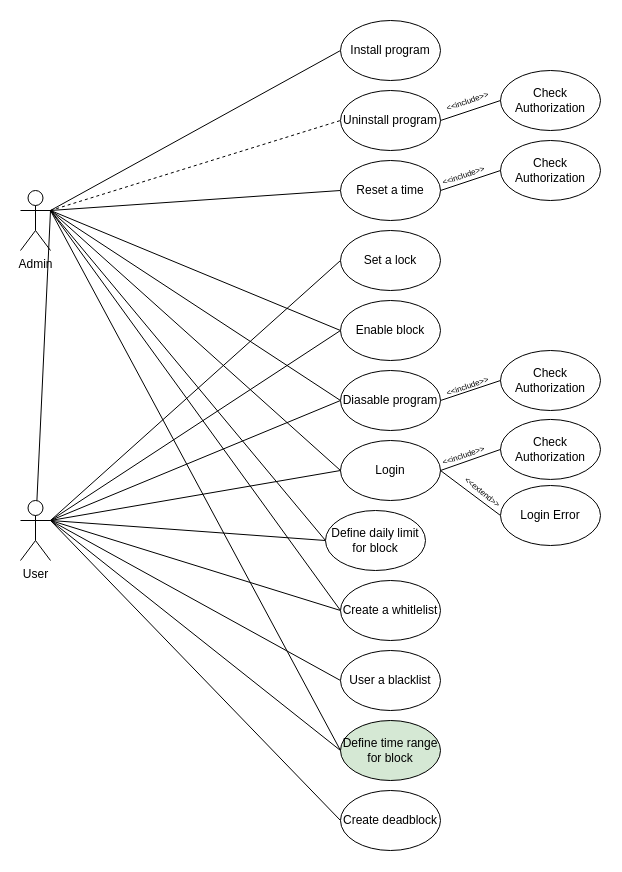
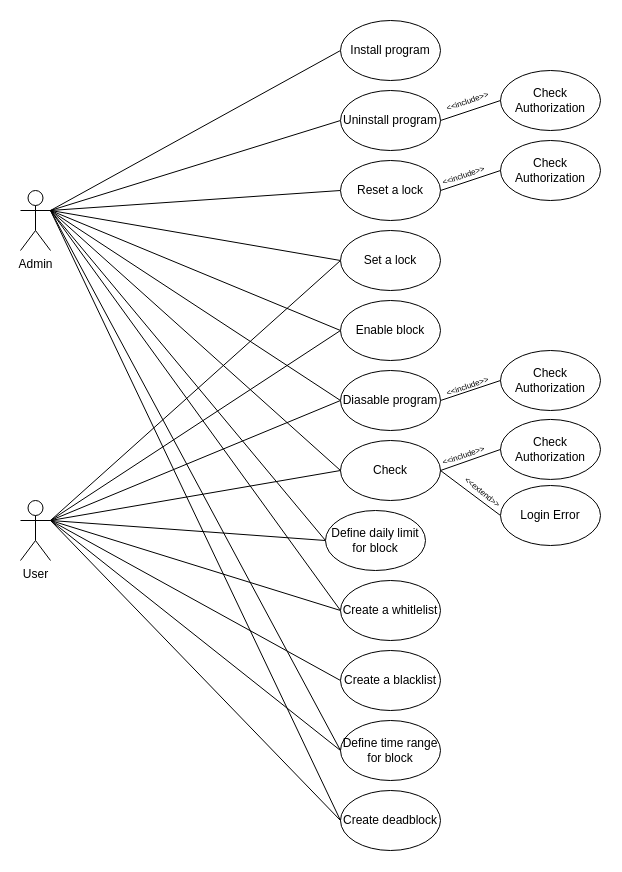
(197, 165) -> (197, 165)
(391, 191) -> (391, 191)
(44, 357) -> (197, 236)
none -> (174, 470)
(391, 471) -> (391, 471)
(391, 681) -> (391, 681)
(391, 751) -> (391, 751)
